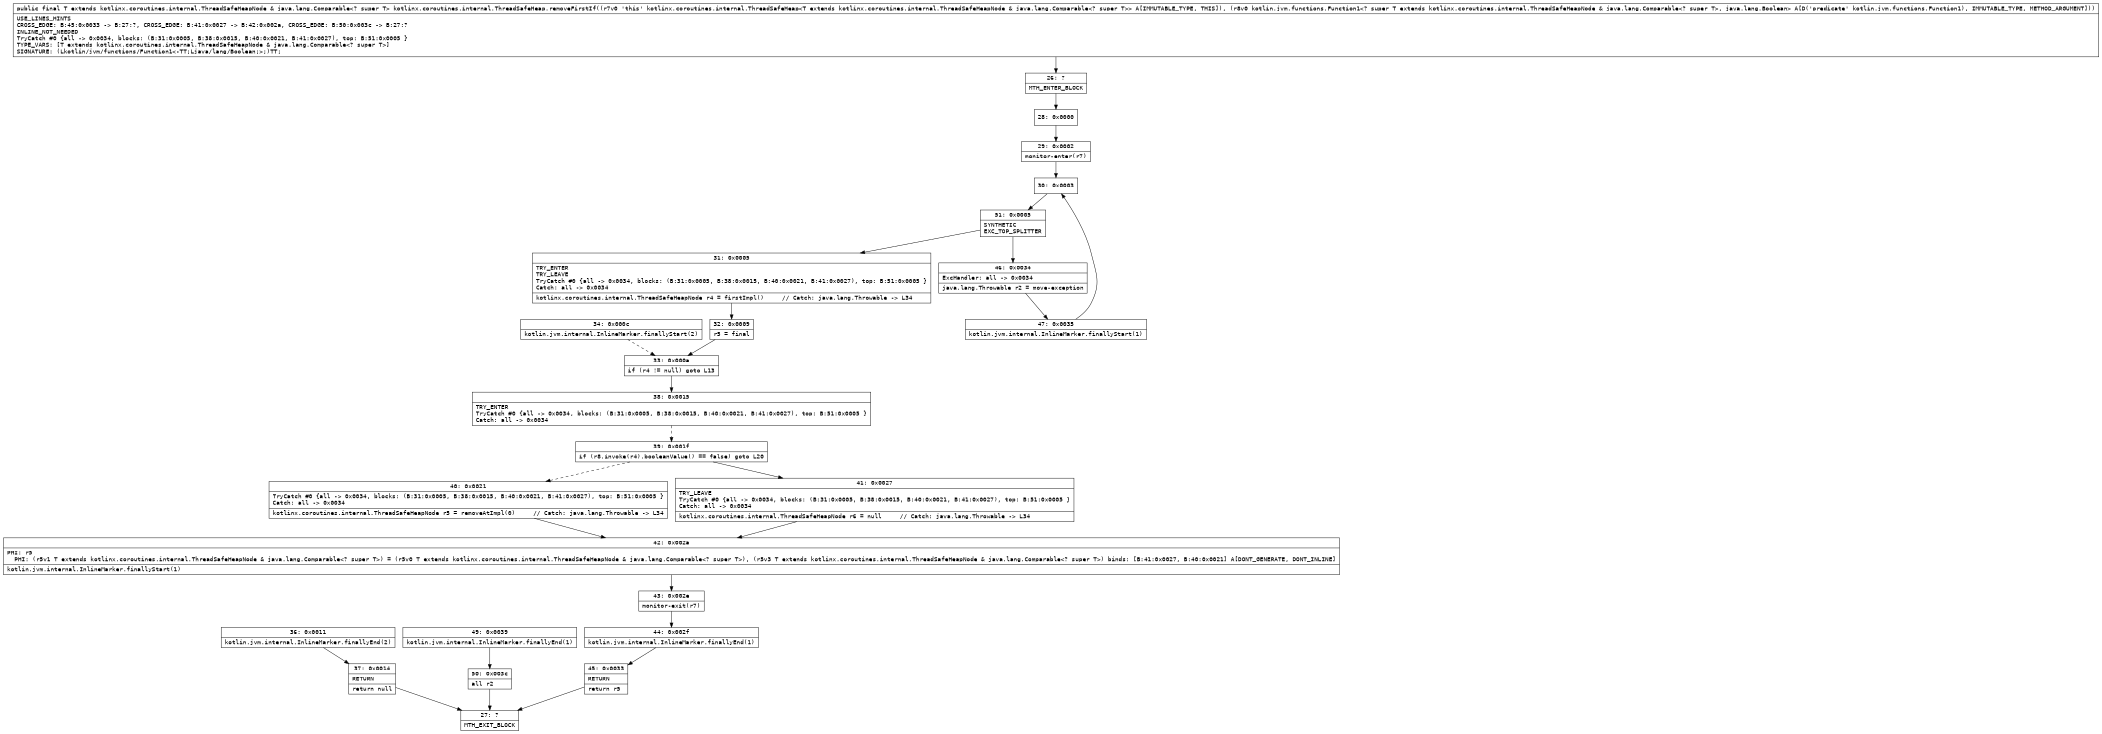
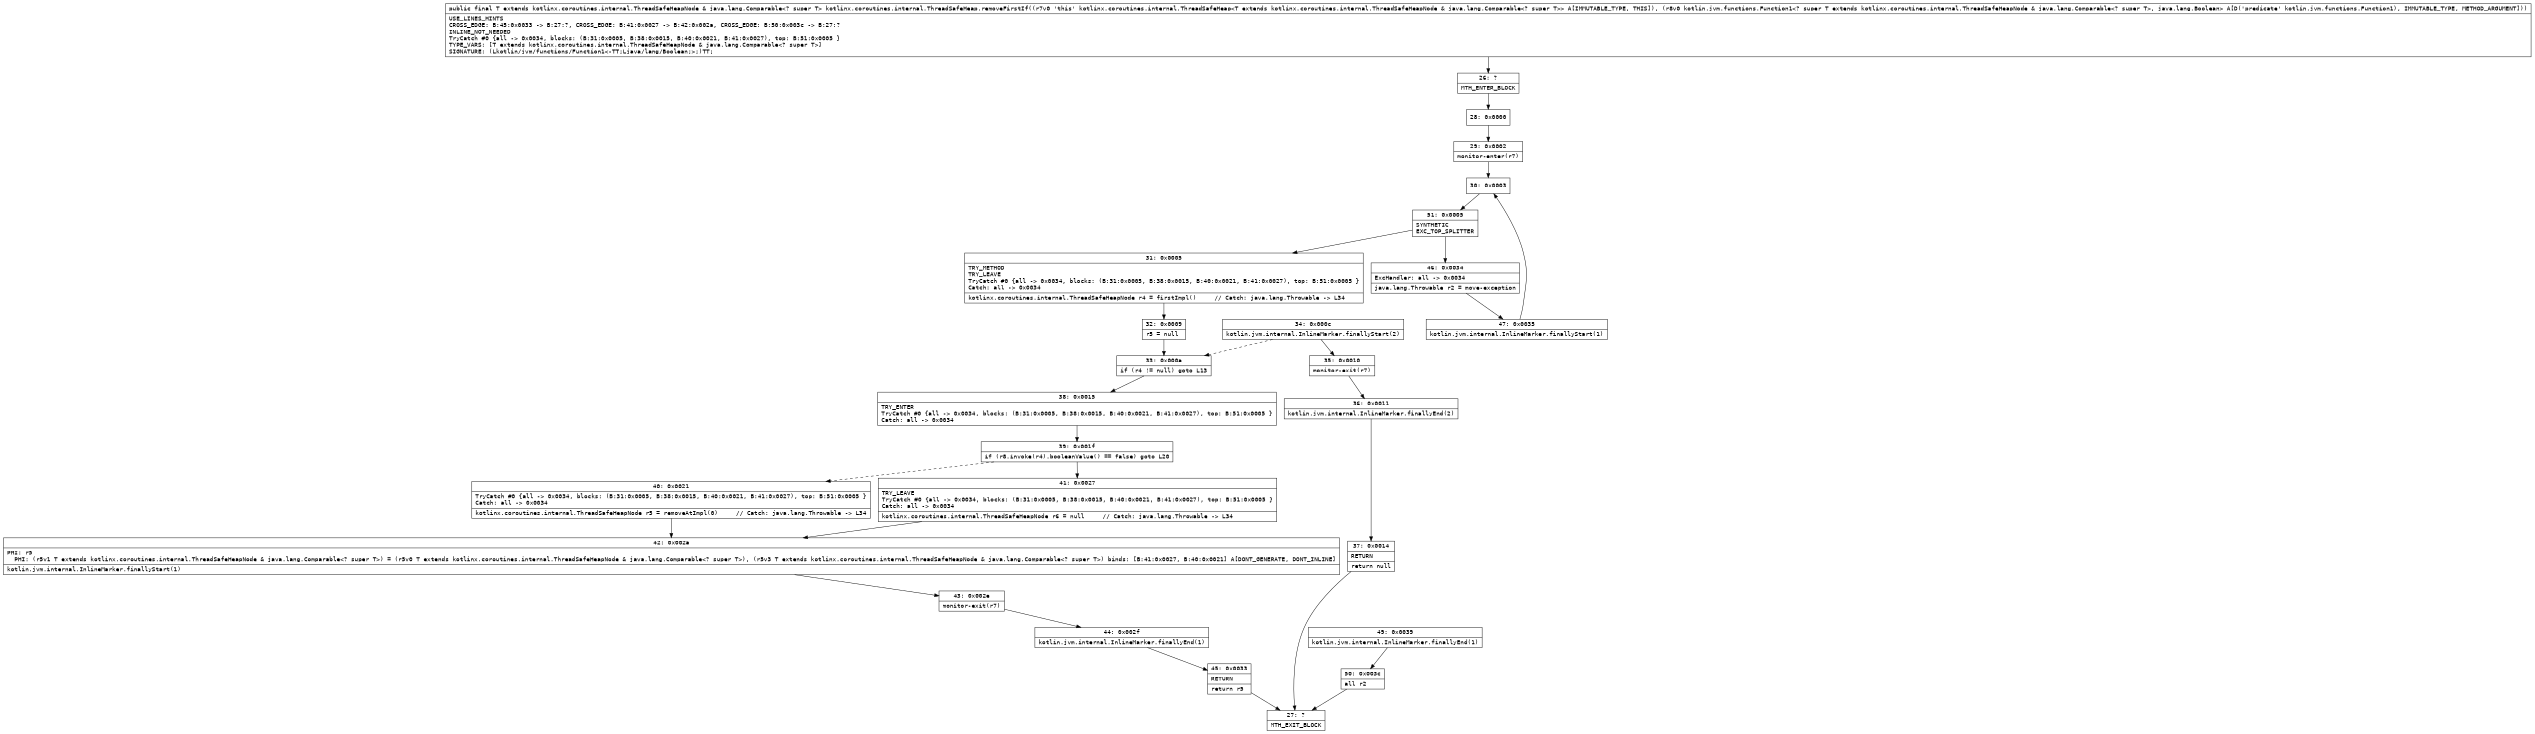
(552, 268) -> (986, 268)
(732, 334) -> (1162, 334)
none -> (1342, 366)
(672, 431) -> (1077, 431)
